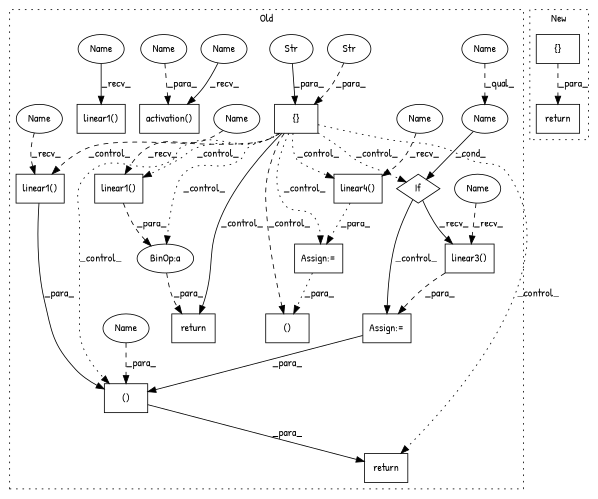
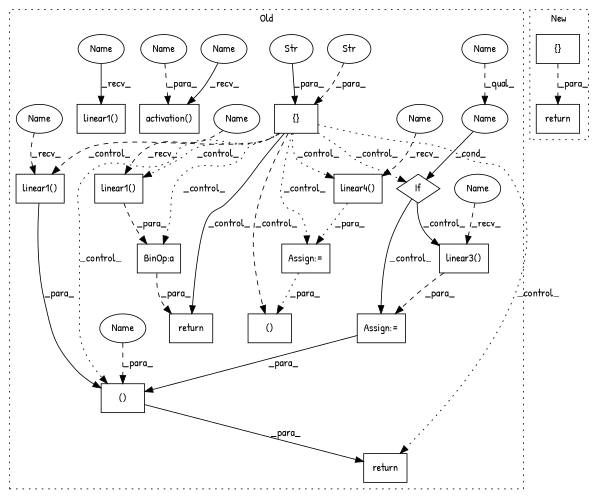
(454, 224) -> (445, 224)
(165, 258) -> (159, 258)
